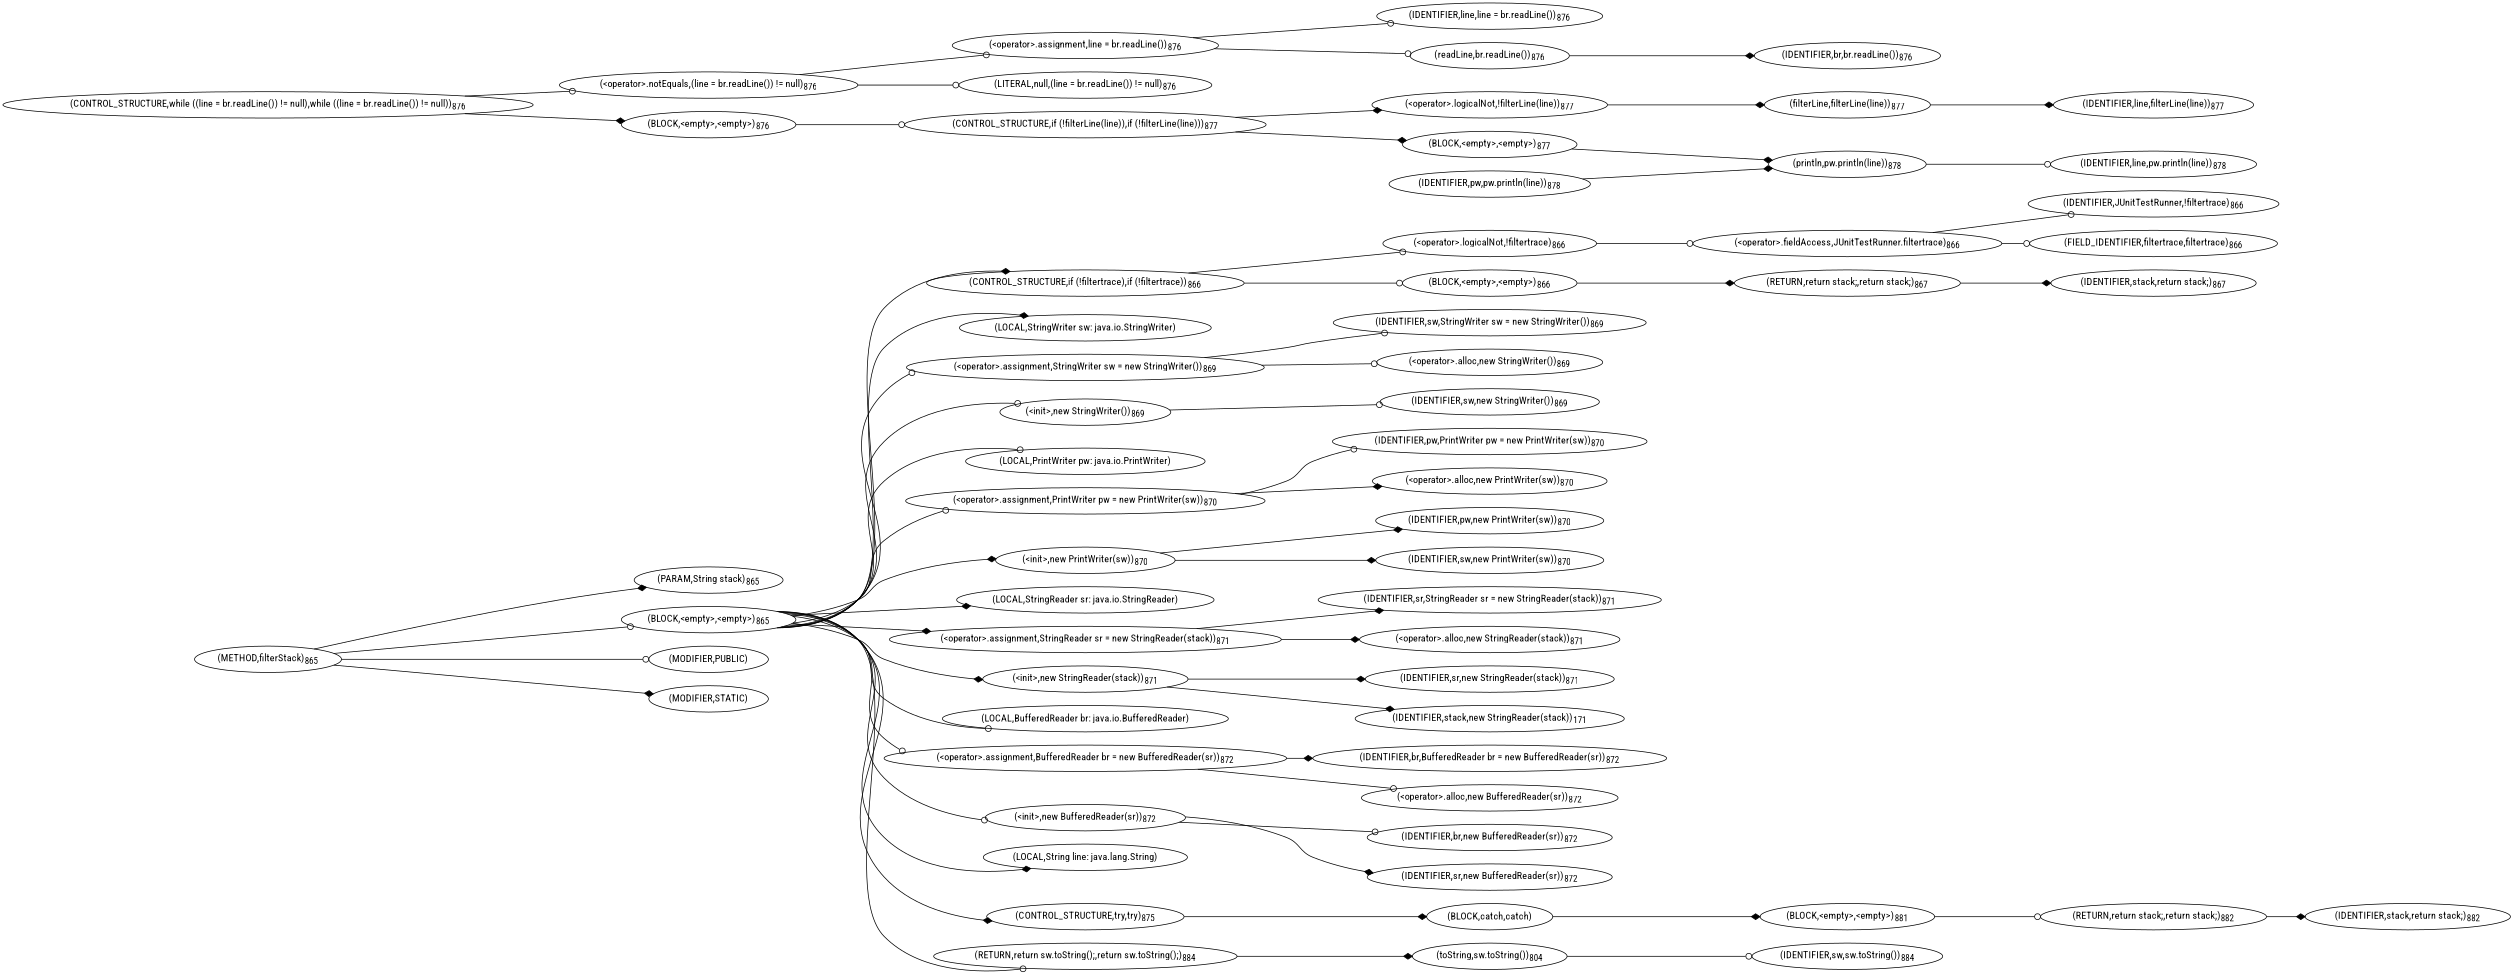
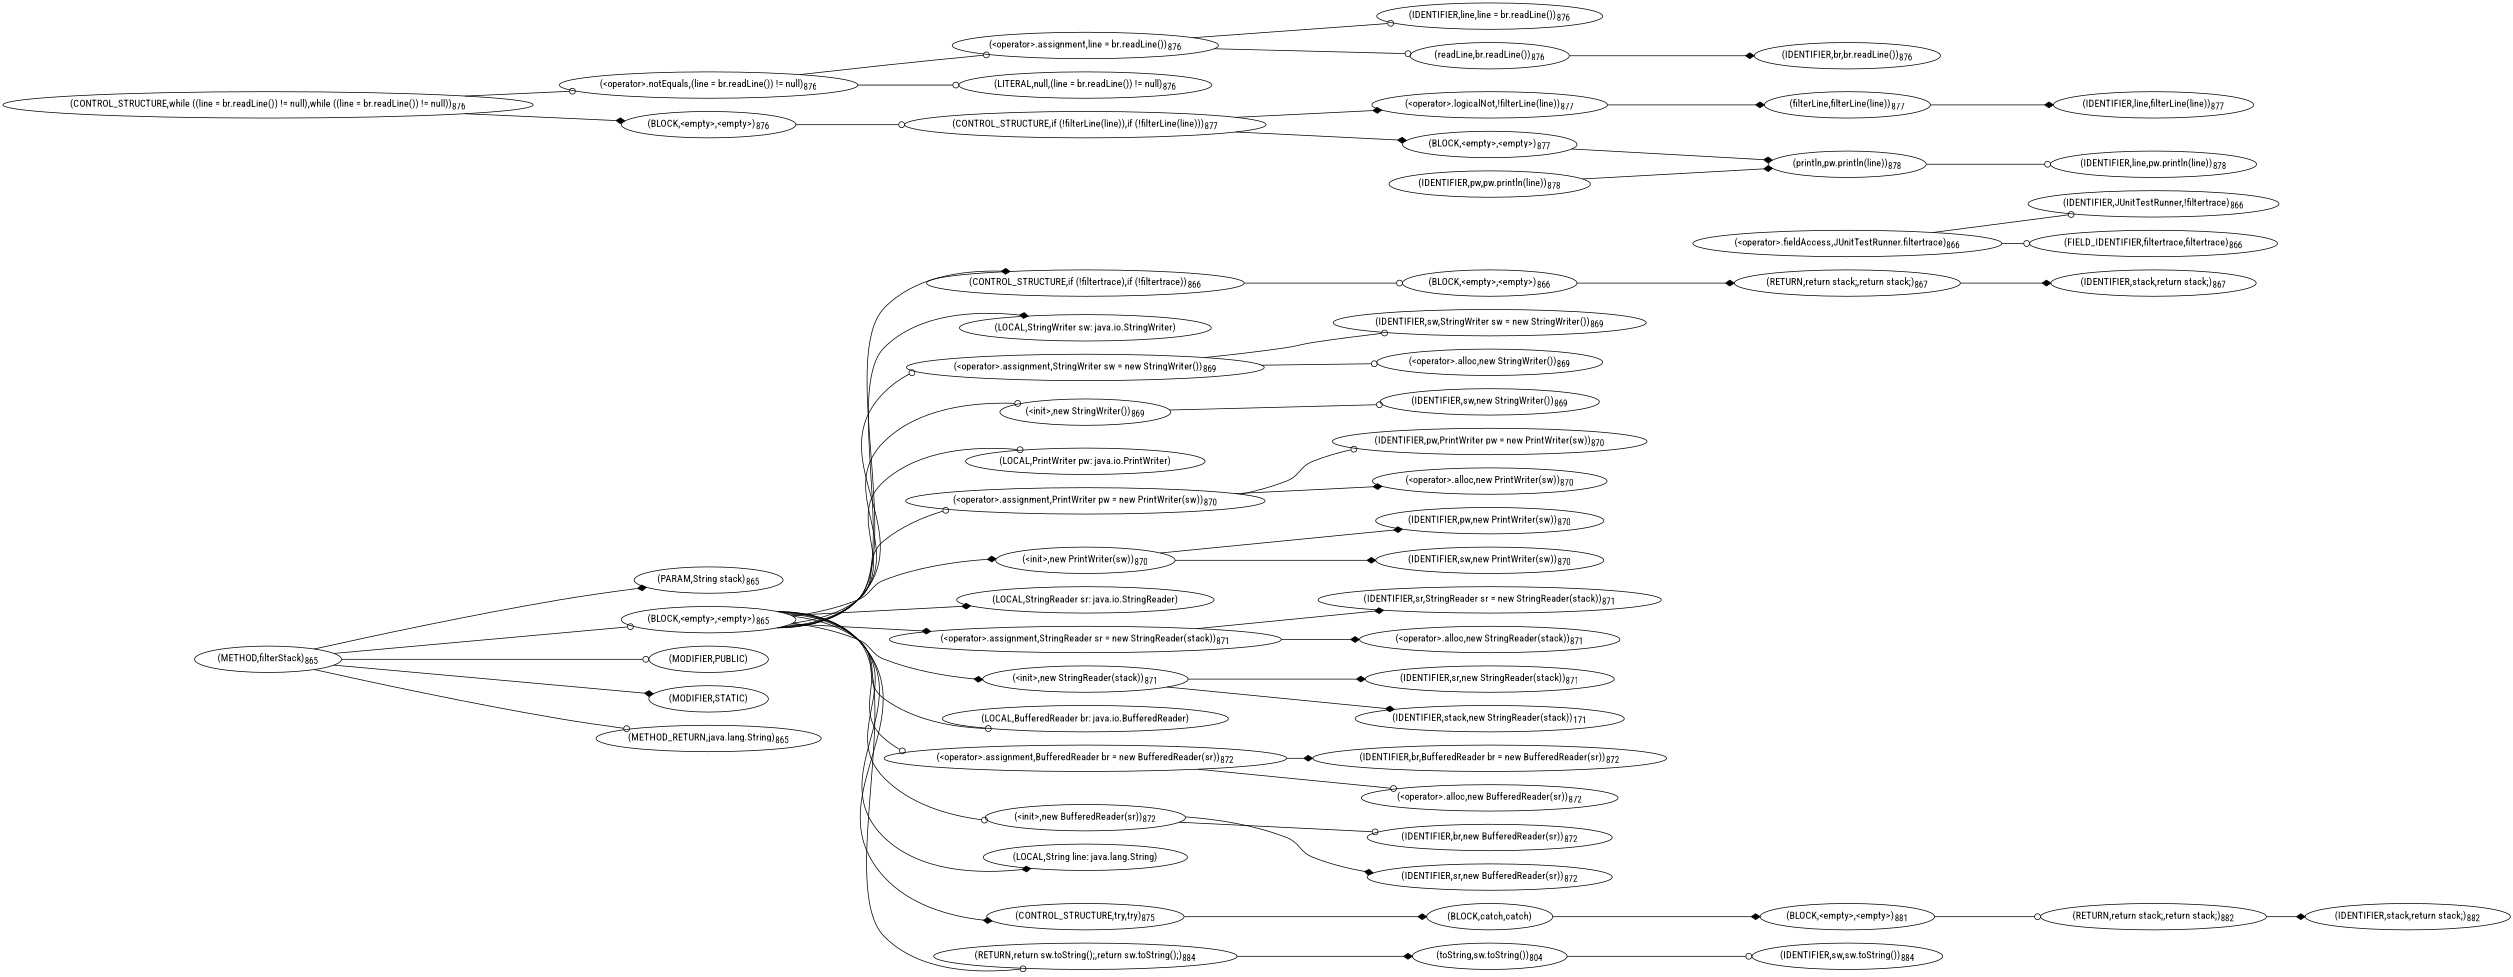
(1490, 243) -> none
none -> (709, 738)
